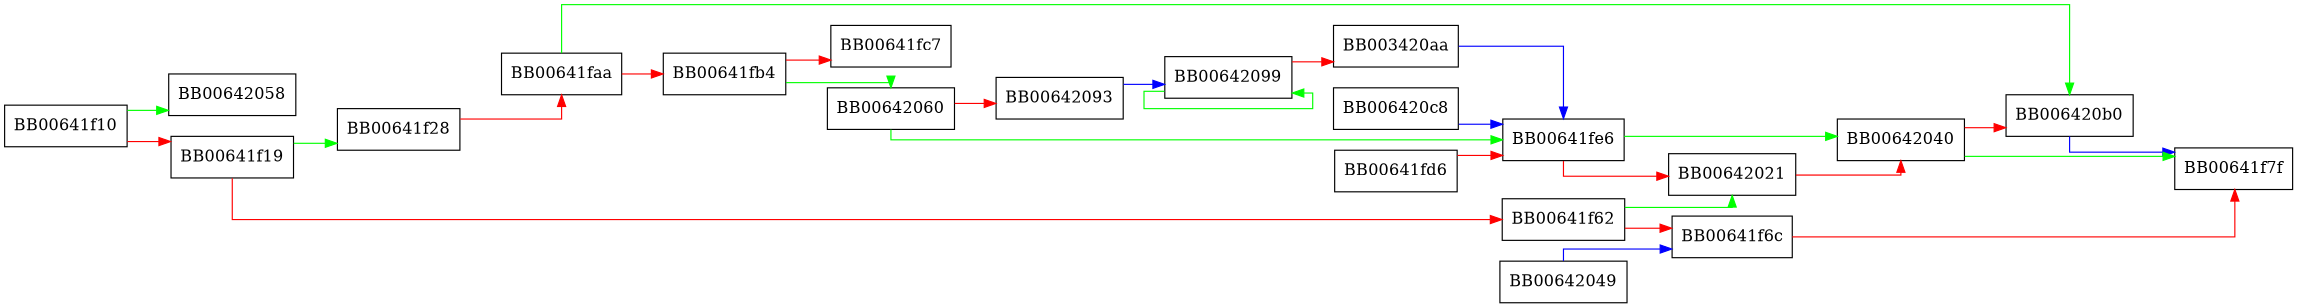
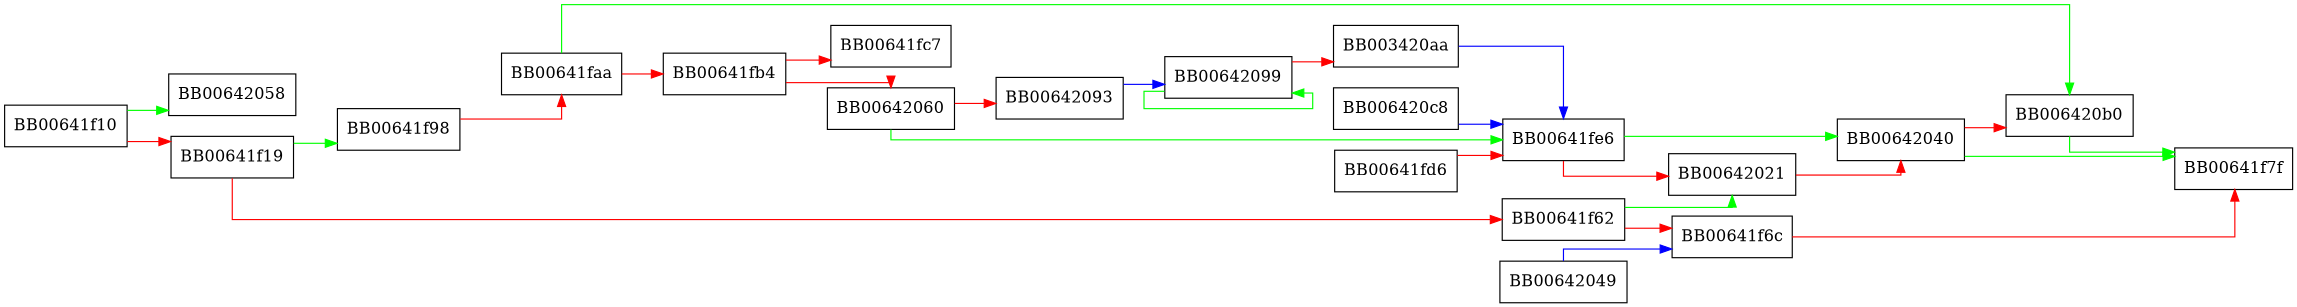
(839, 83) -> (839, 83)
(399, 129) -> (399, 129)
(2108, 152) -> (2108, 152)
